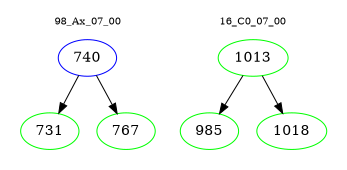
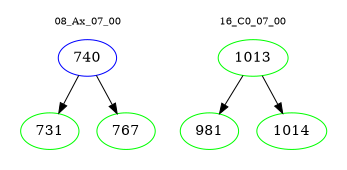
(88, 22) -> (88, 22)
(209, 131) -> (209, 131)
(292, 131) -> (292, 131)
